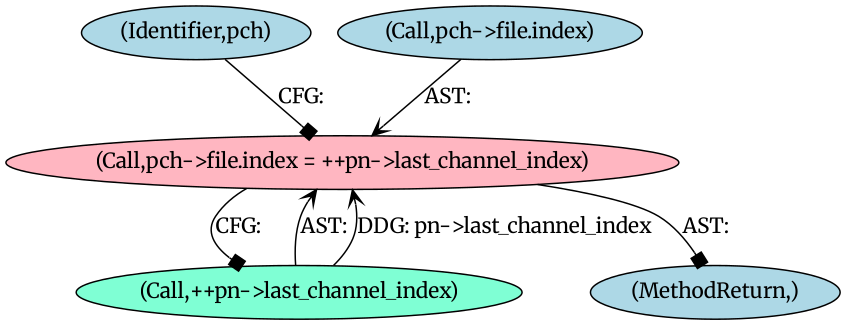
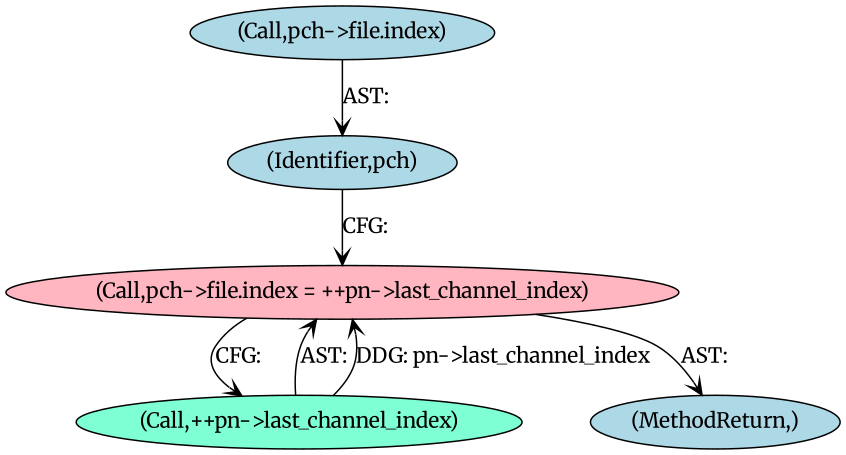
(263, 93) -> (342, 220)
(422, 93) -> (342, 90)
(624, 203) -> (623, 332)
(214, 219) -> (214, 349)
